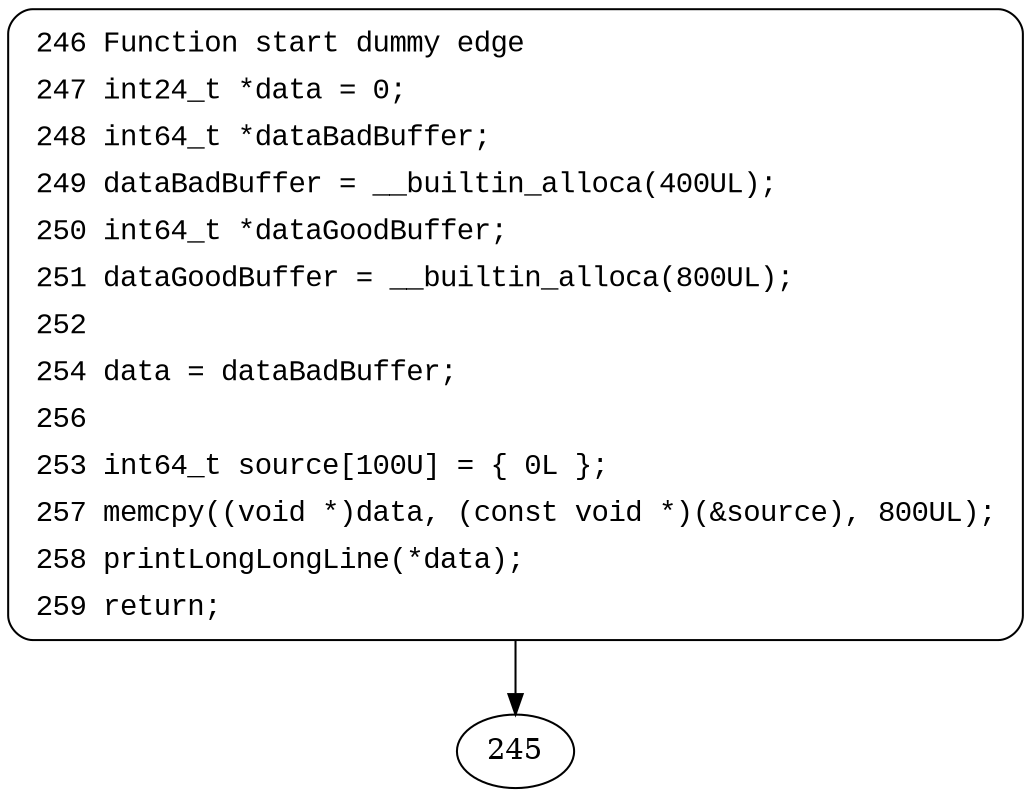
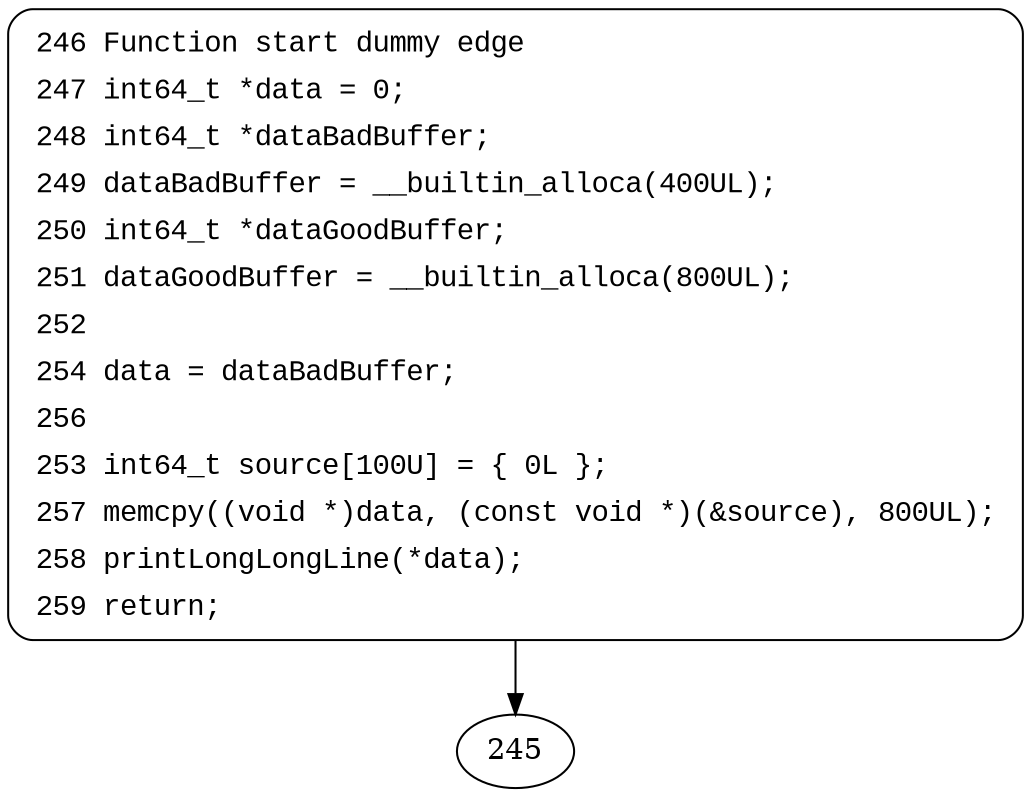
(255, 90) -> (255, 90)
